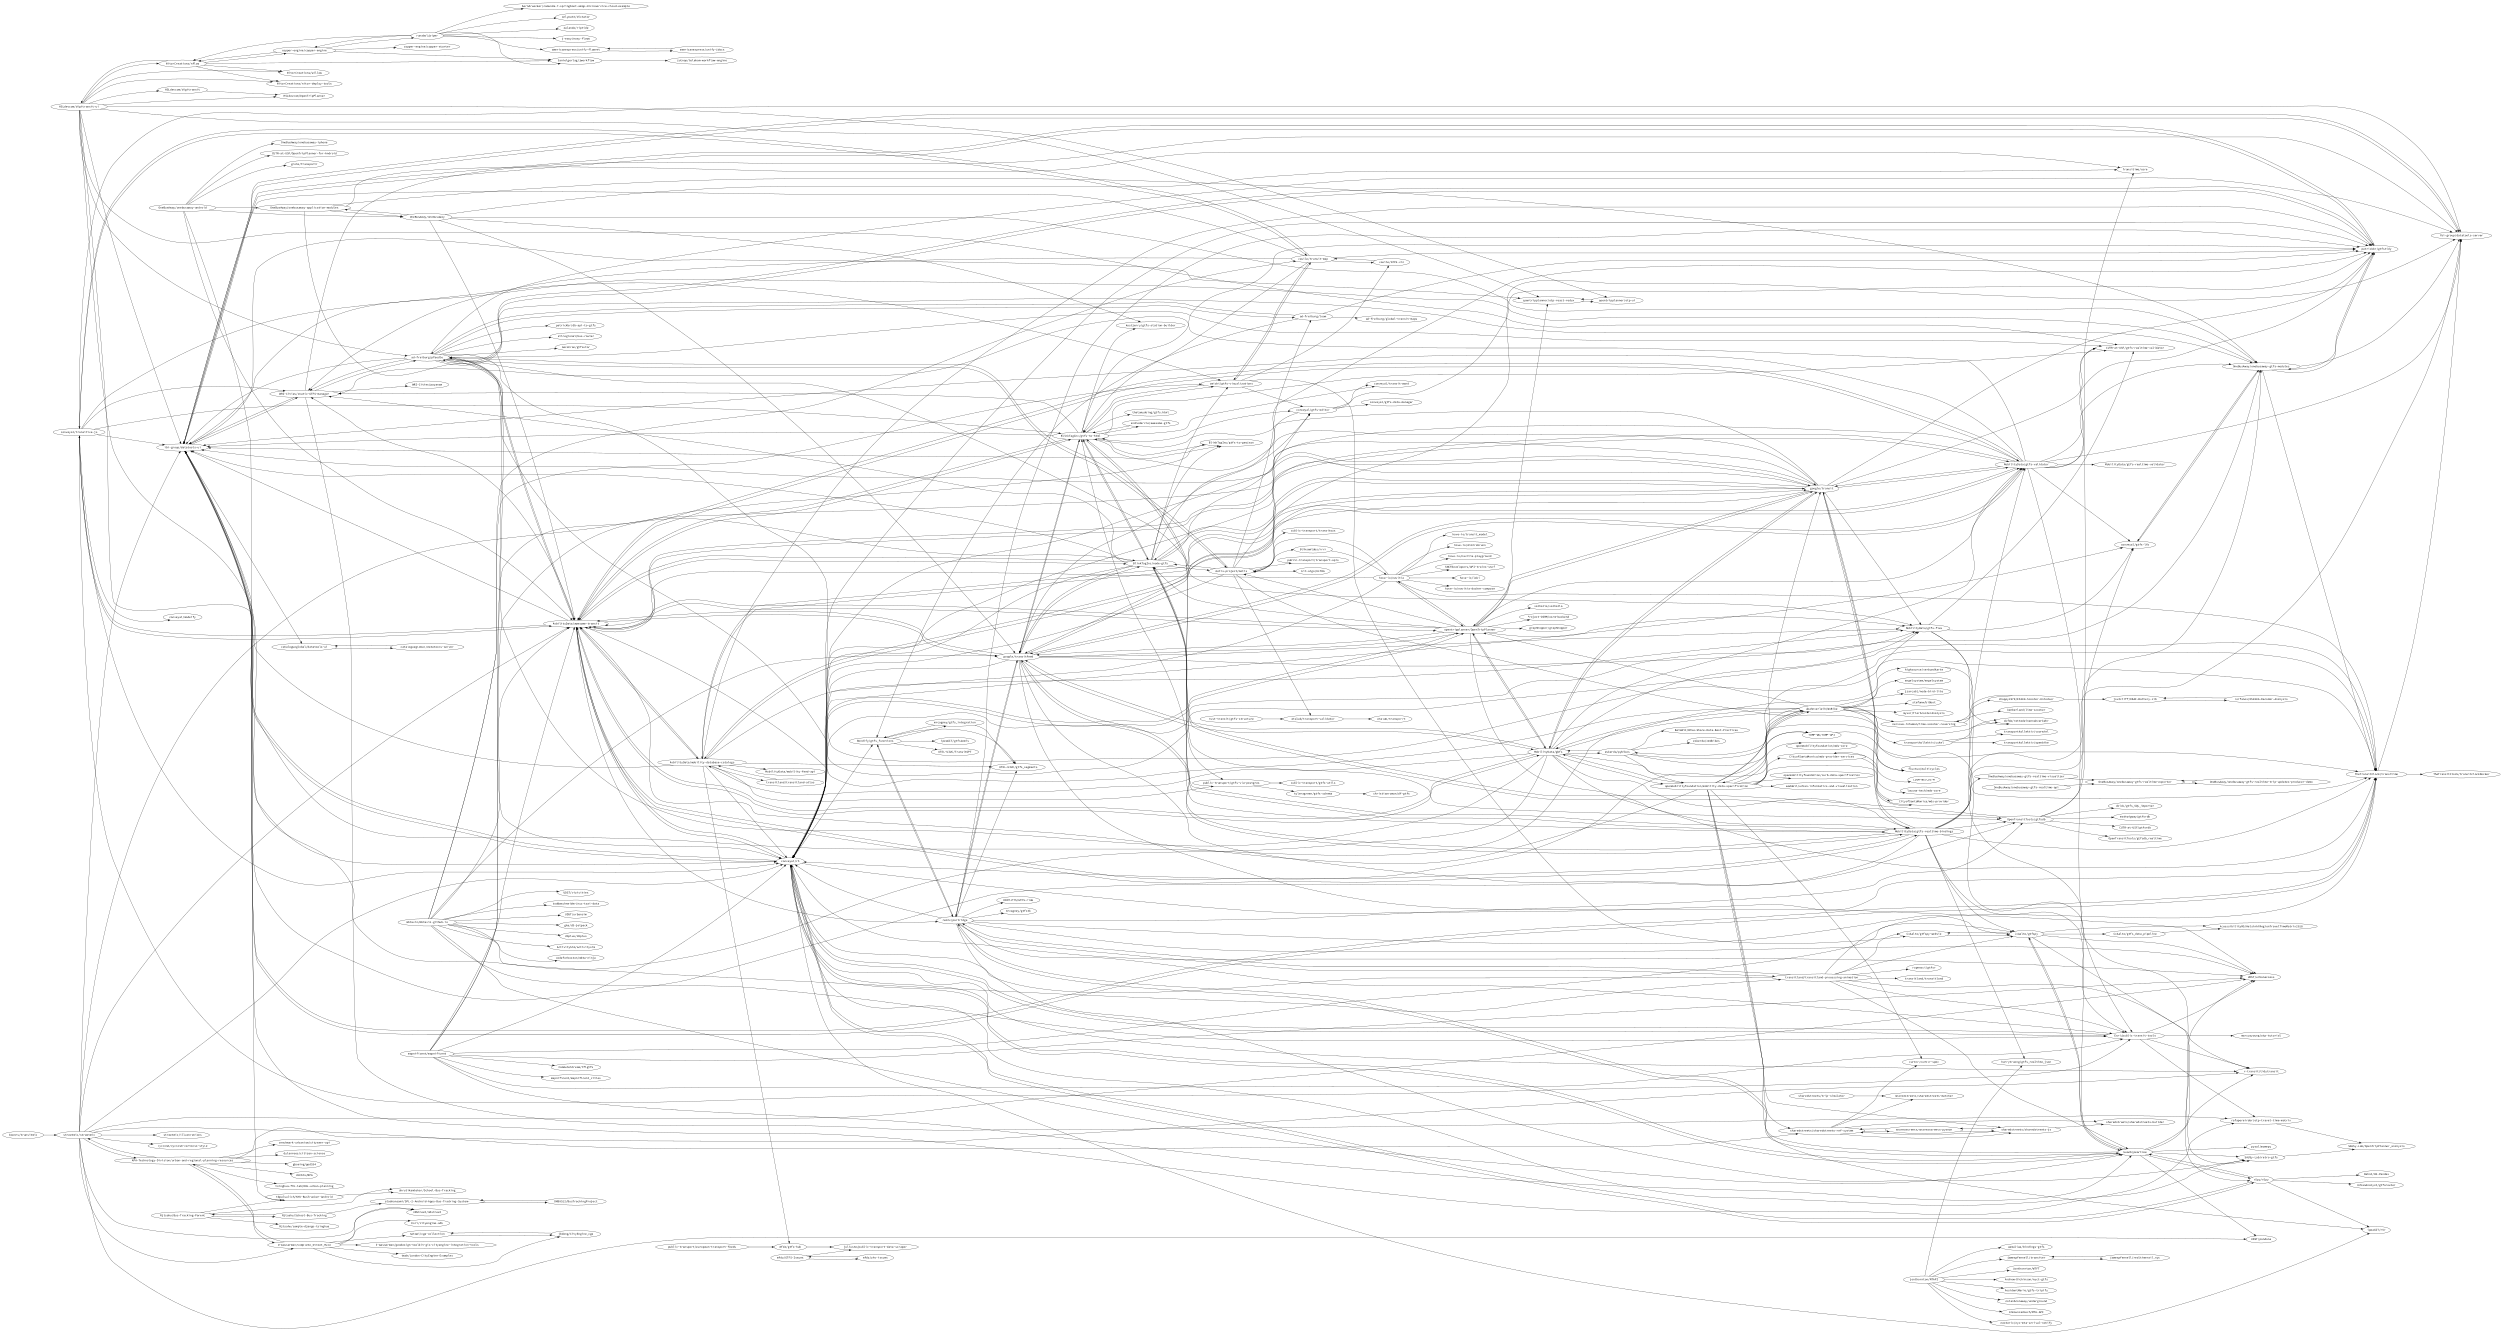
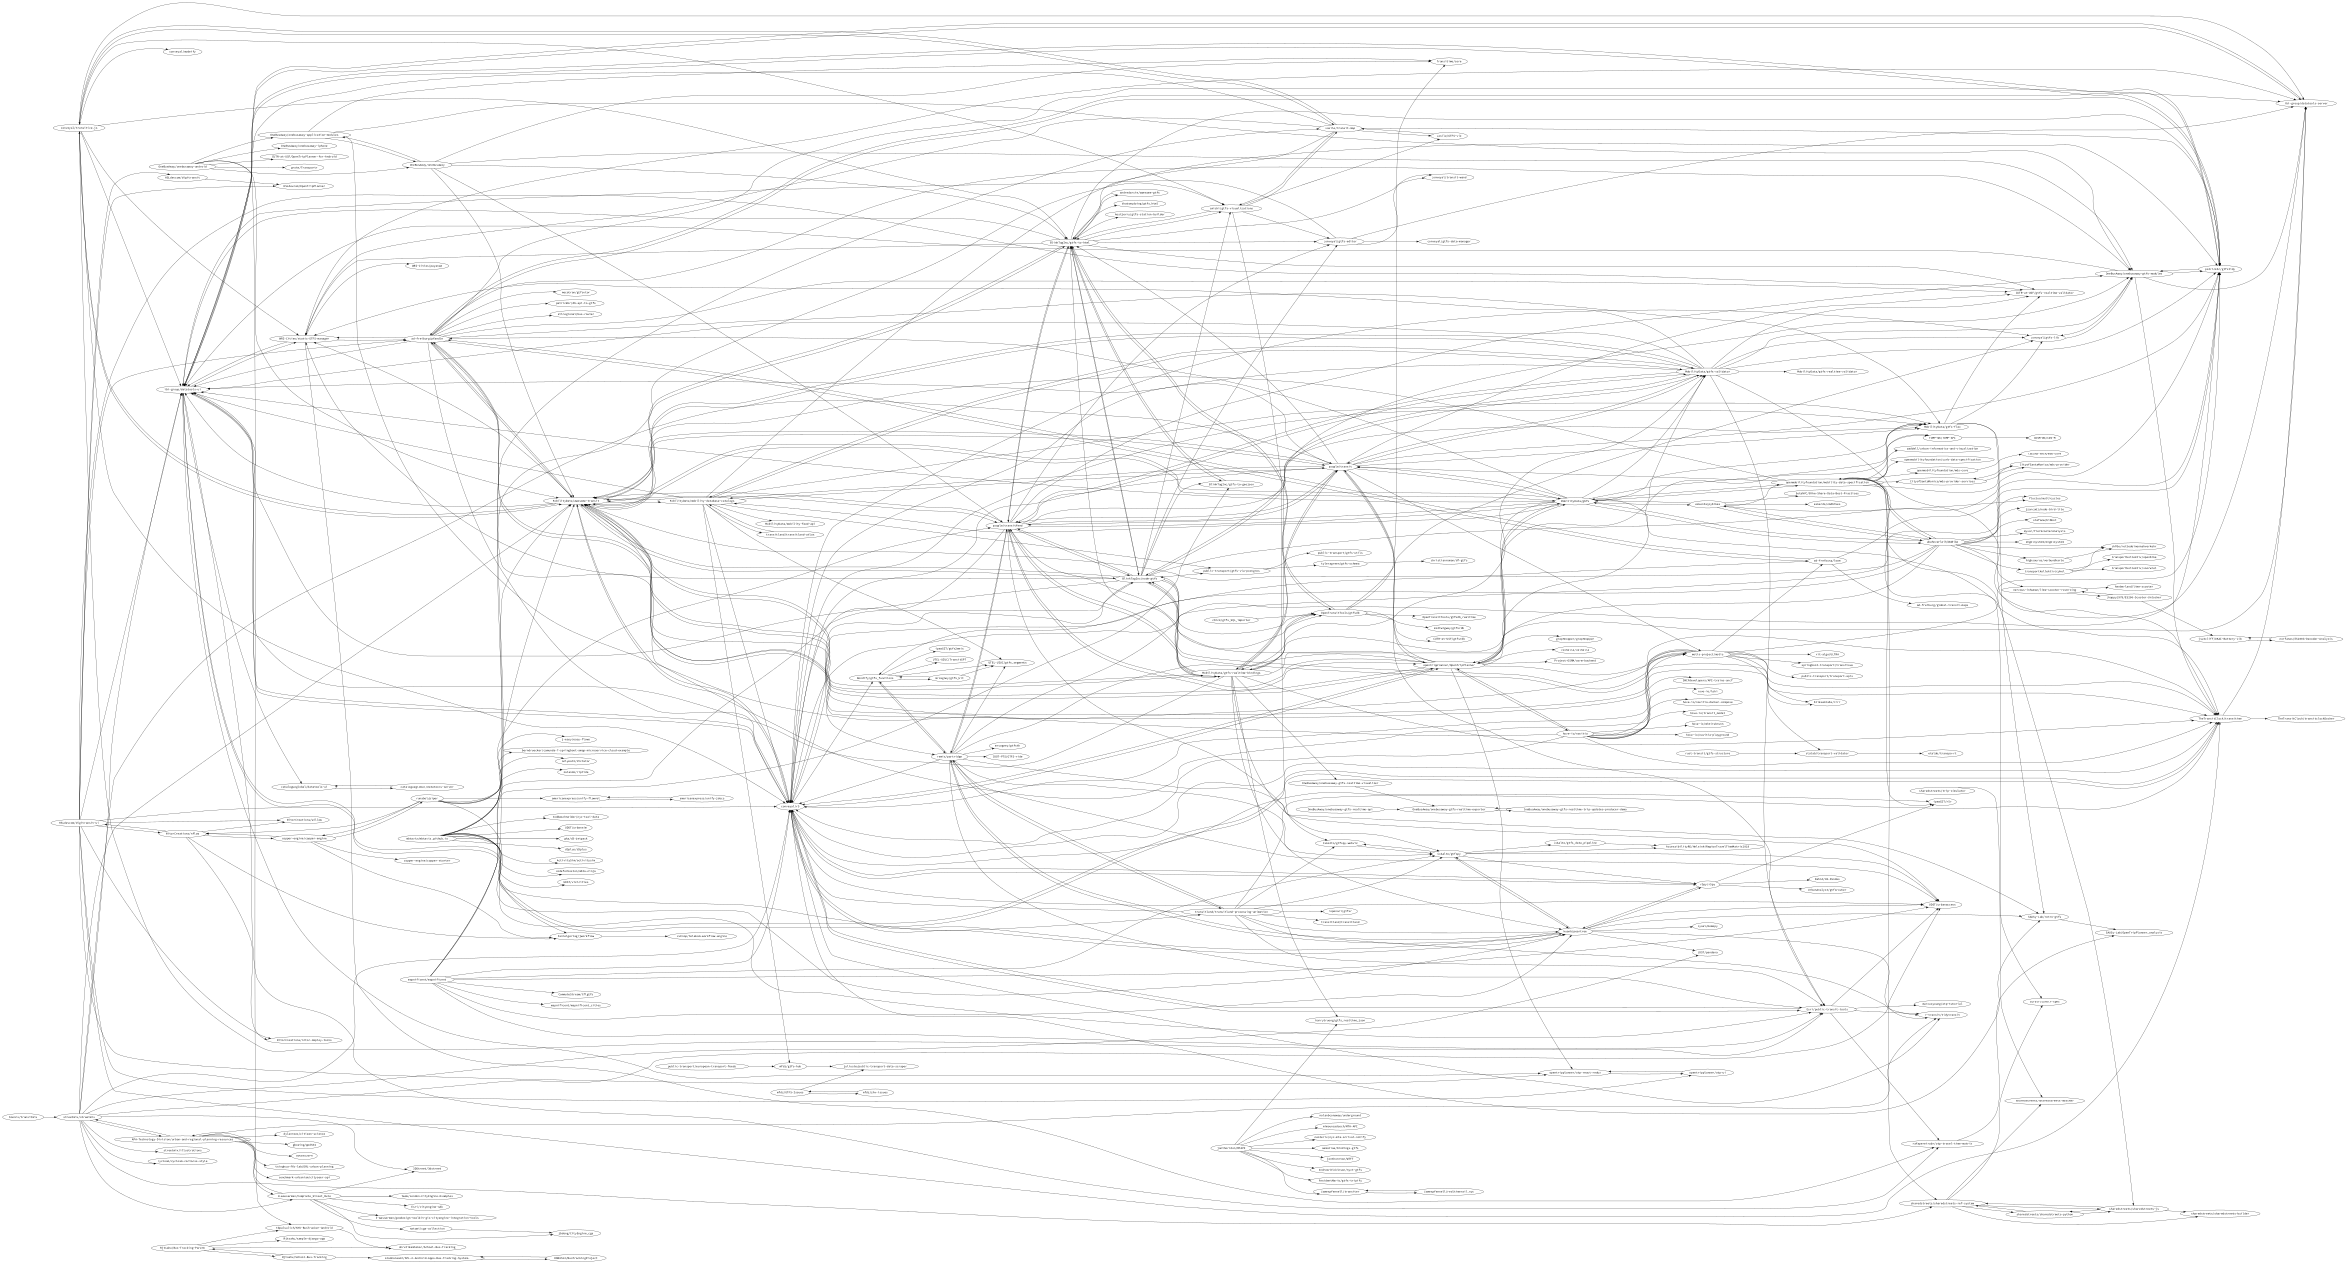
(798, 246) -> (764, 177)
(1313, 531) -> (1827, 665)
(1359, 559) -> (1682, 670)
(955, 723) -> (950, 678)
(2077, 813) -> (1288, 616)
(304, 1226) -> (304, 1239)
(503, 1233) -> none
